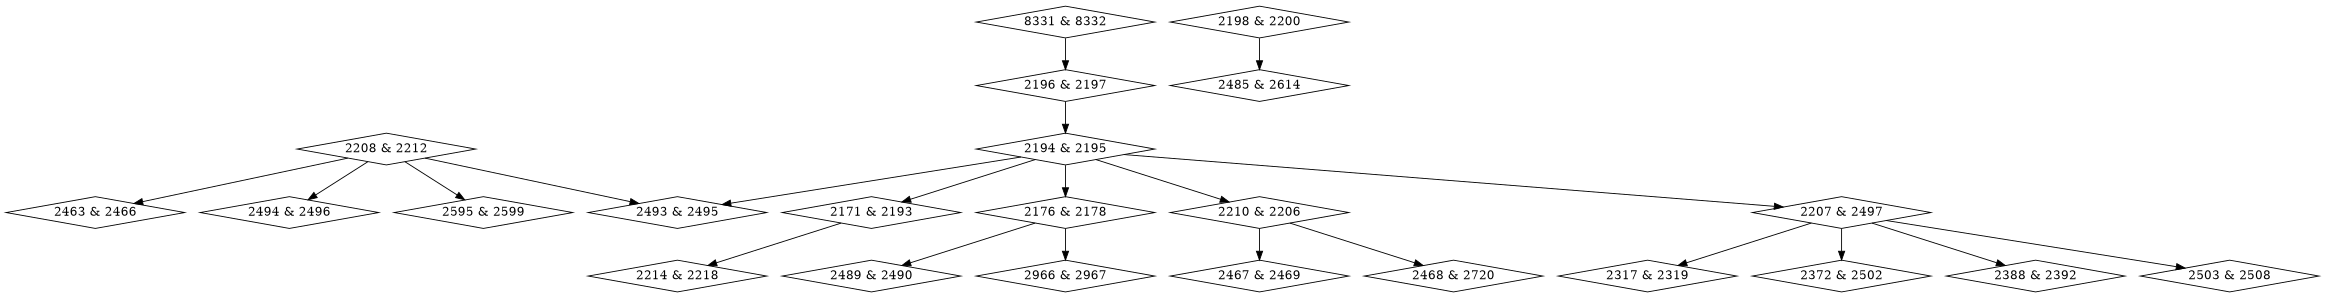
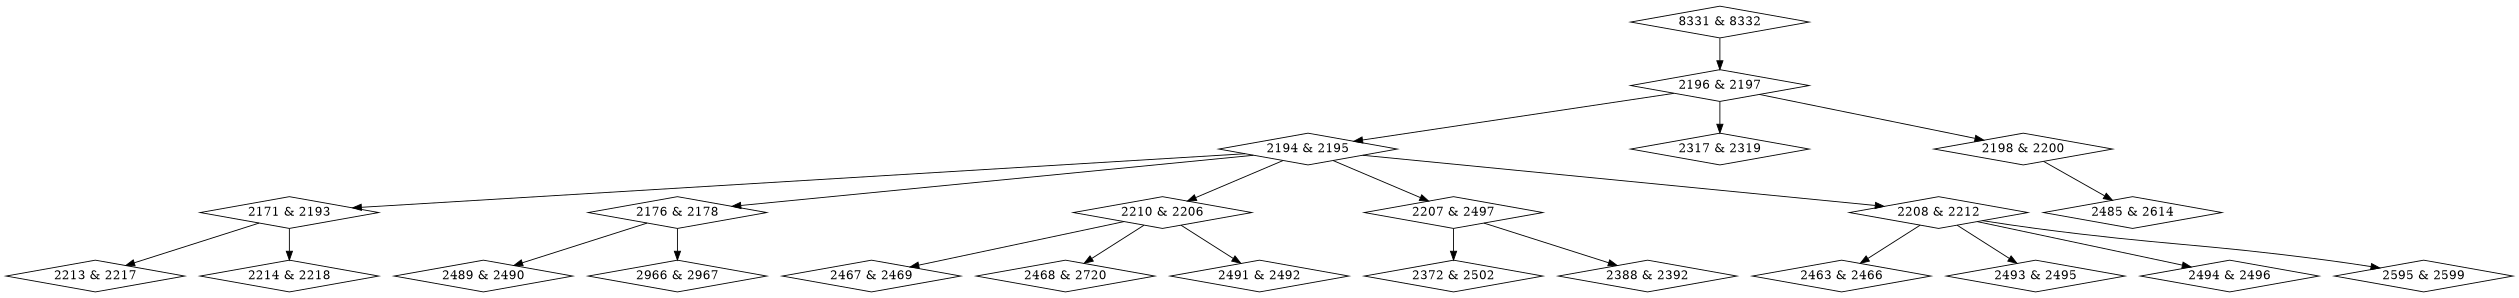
none -> (1867, 116)
(876, 180) -> (1619, 180)
(1749, 243) -> (1720, 113)
none -> (95, 276)
none -> (1260, 276)
(2230, 276) -> none
